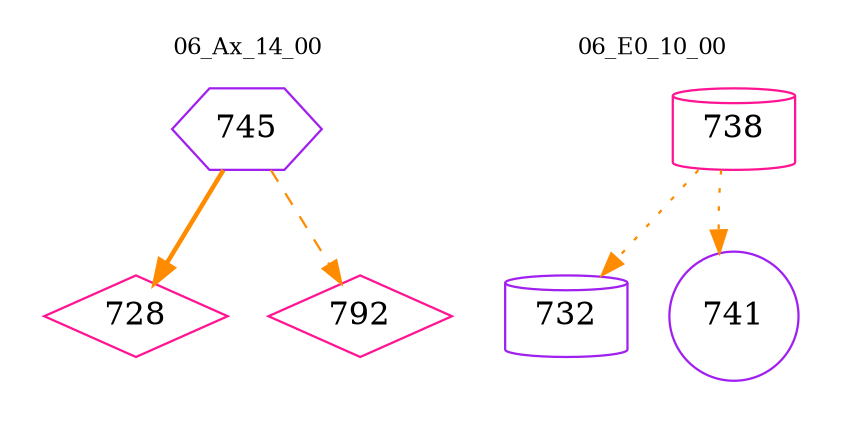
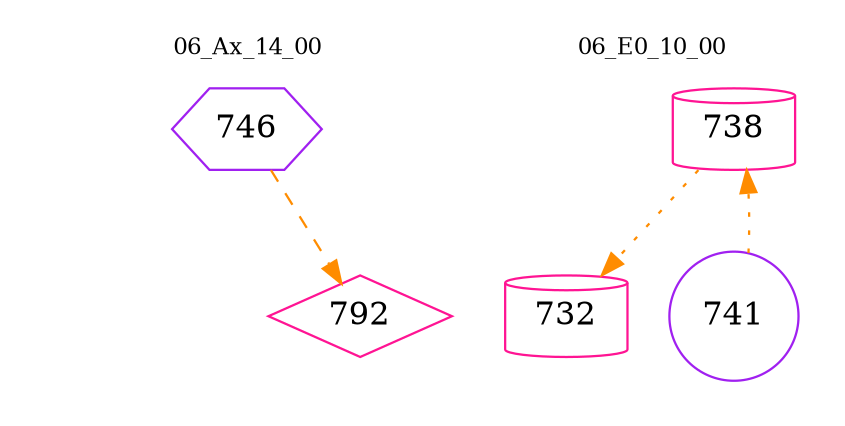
(247, 129) -> (247, 129)
(719, 200) -> (749, 223)
(136, 316) -> none
(566, 316) -> (566, 316)
